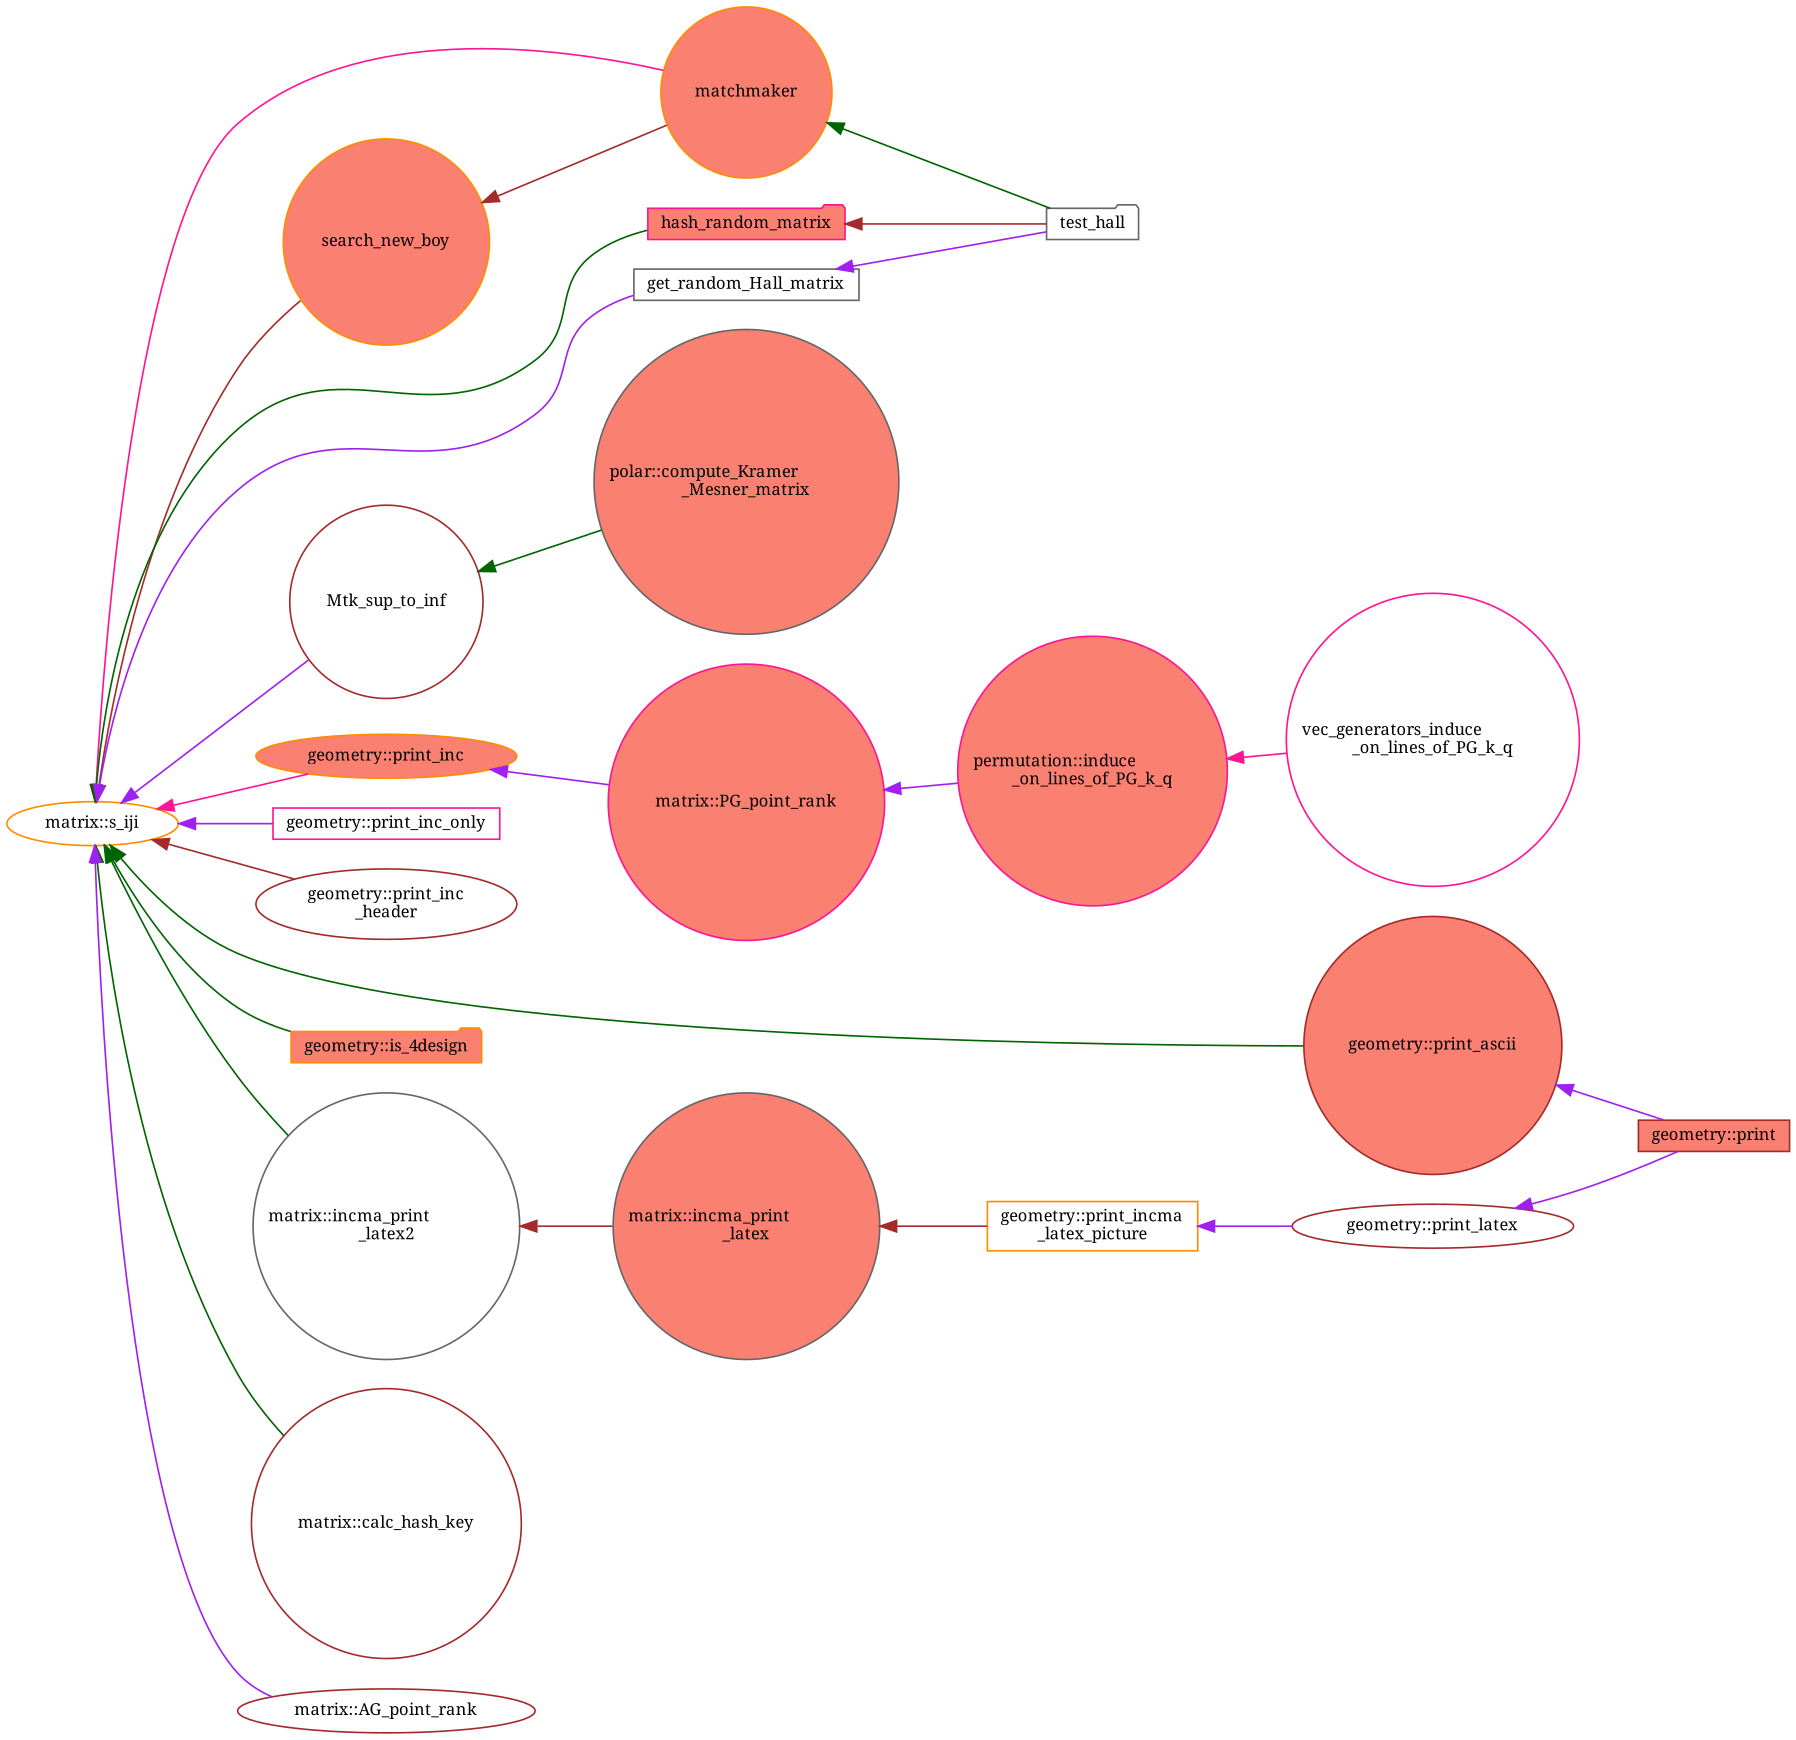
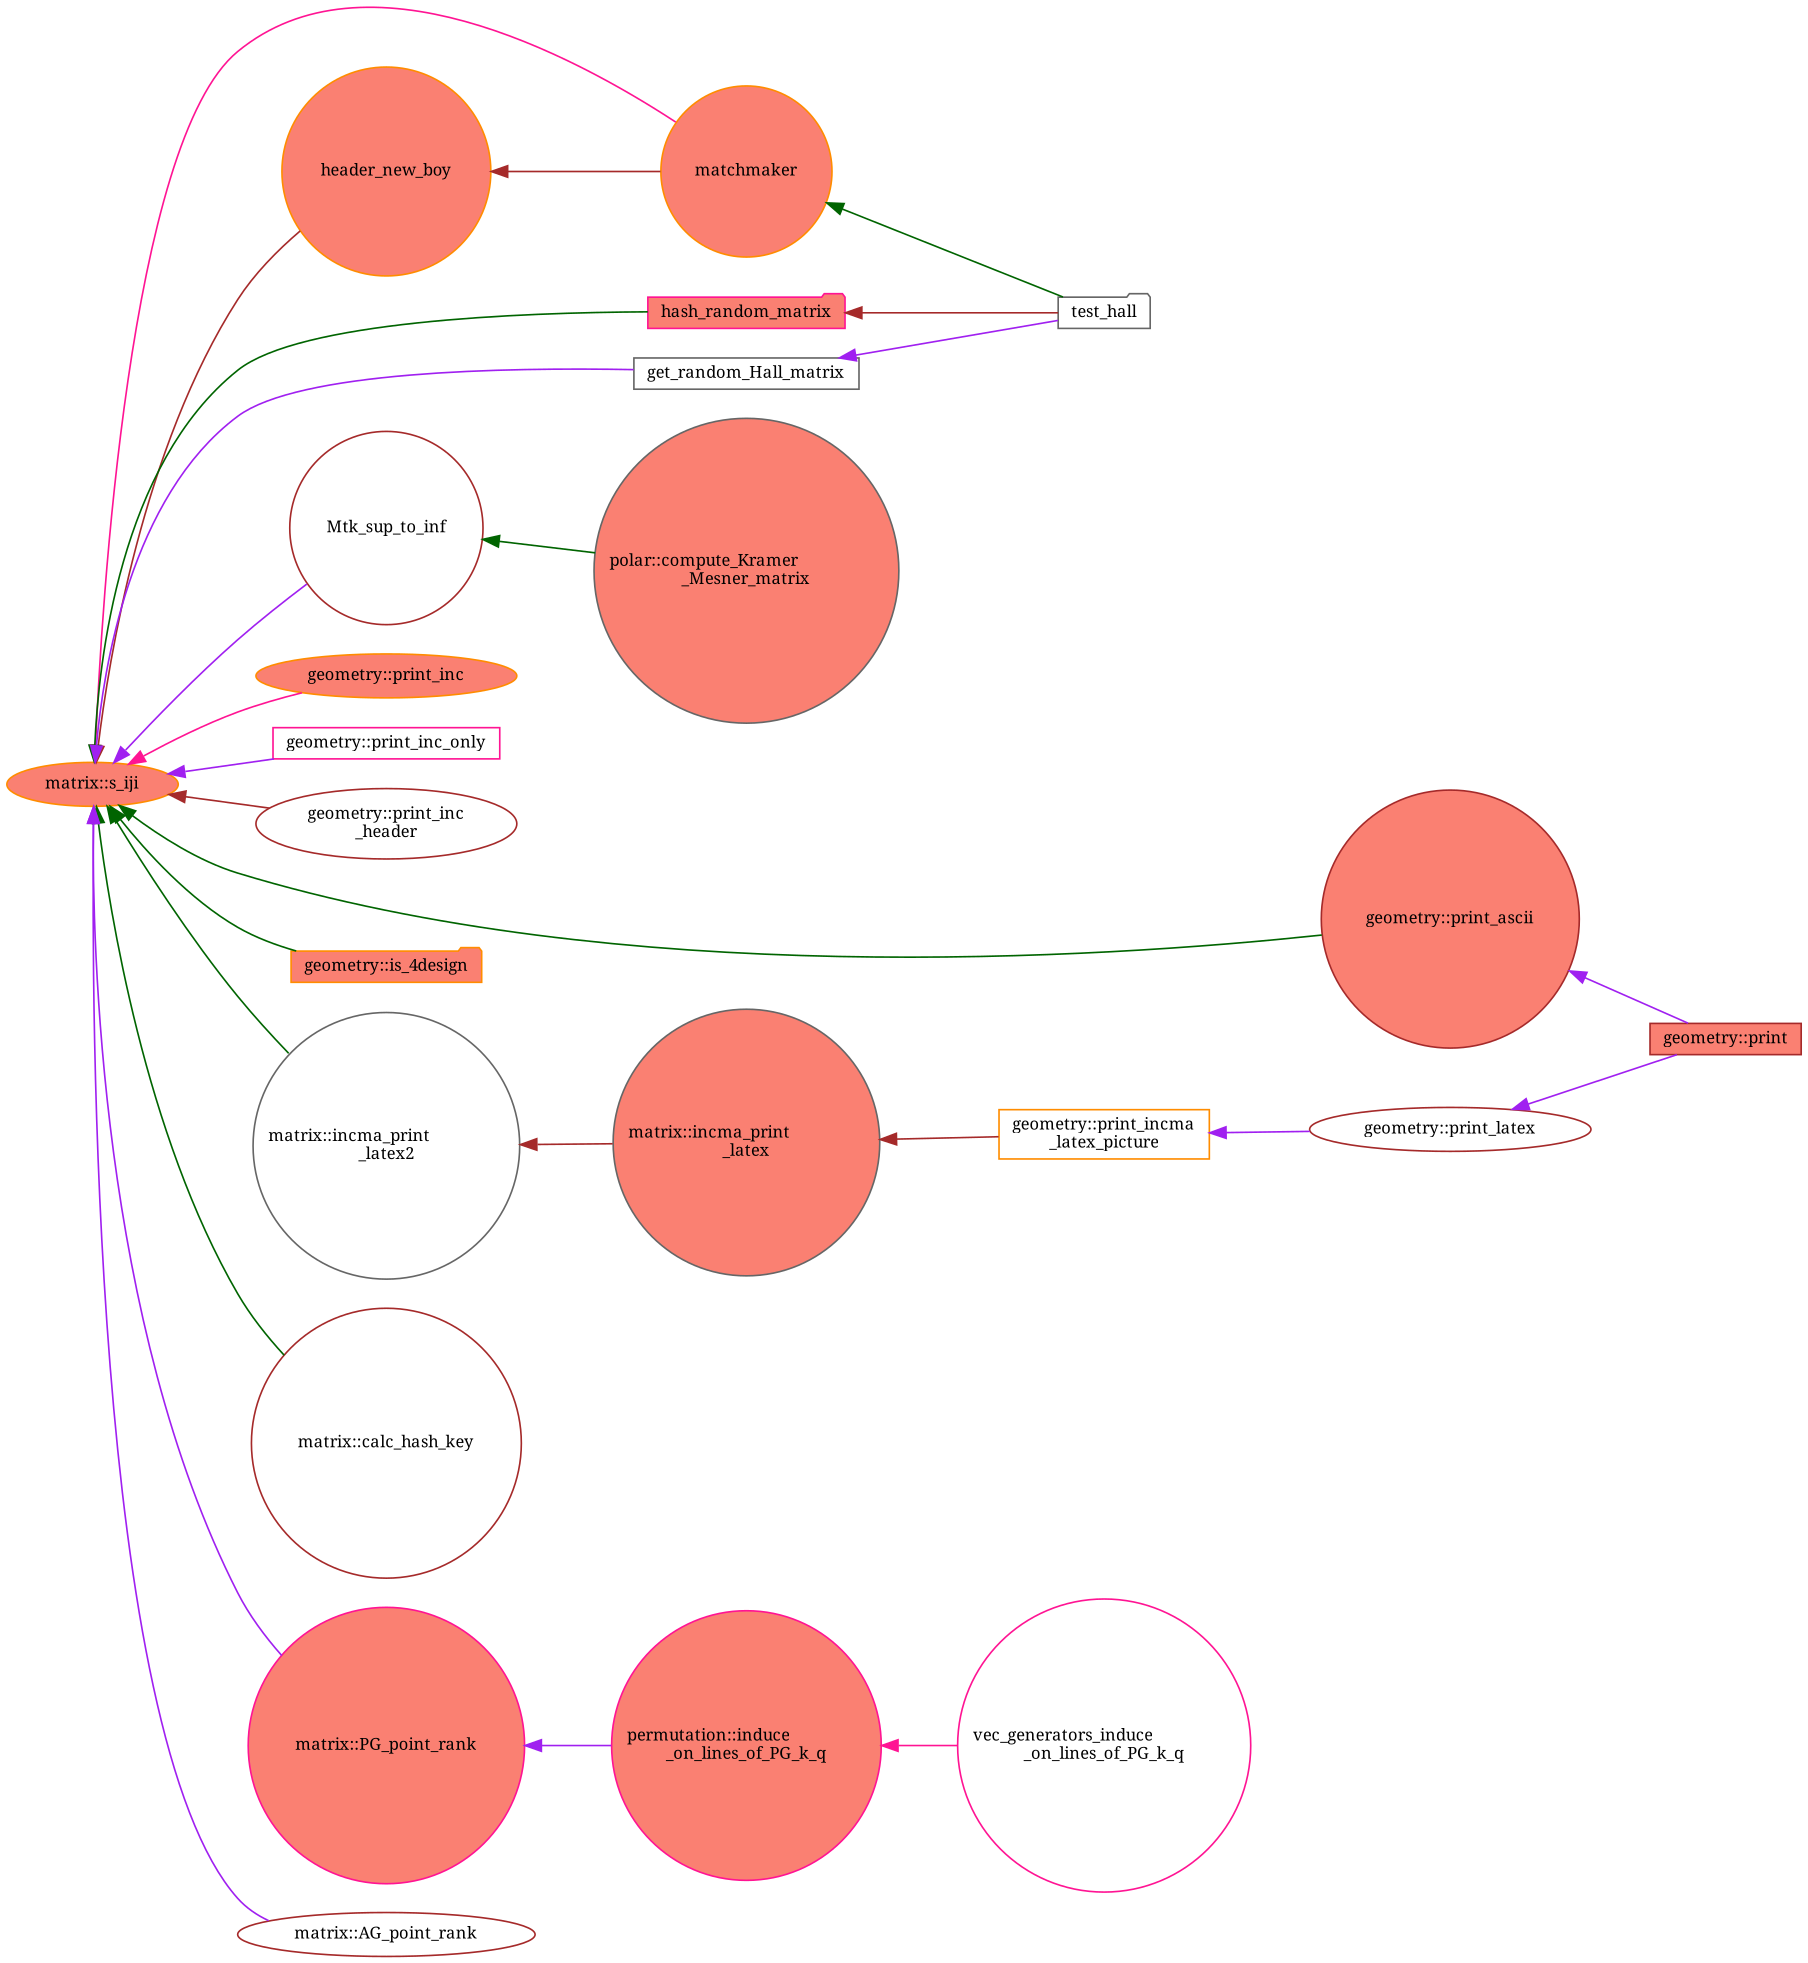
(386, 242) -> (386, 172)
(558, 778) -> (130, 1254)
(93, 824) -> (93, 784)
